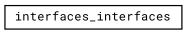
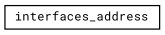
(93, 17) -> (82, 17)
